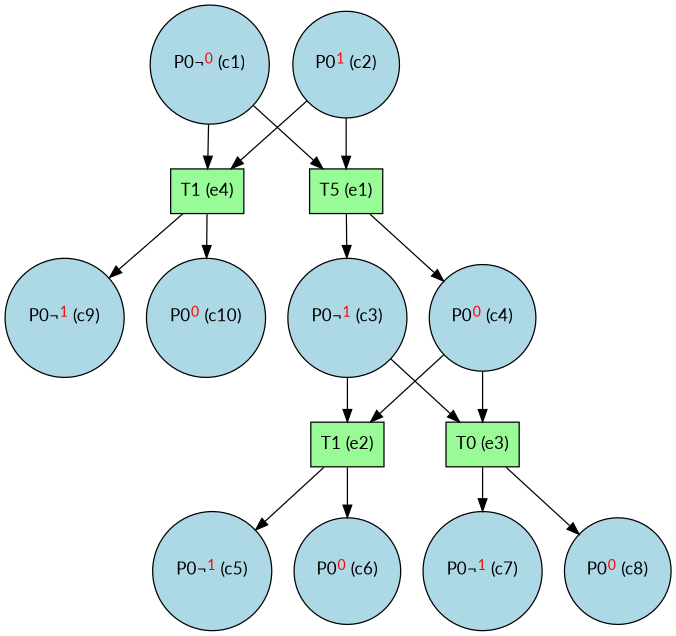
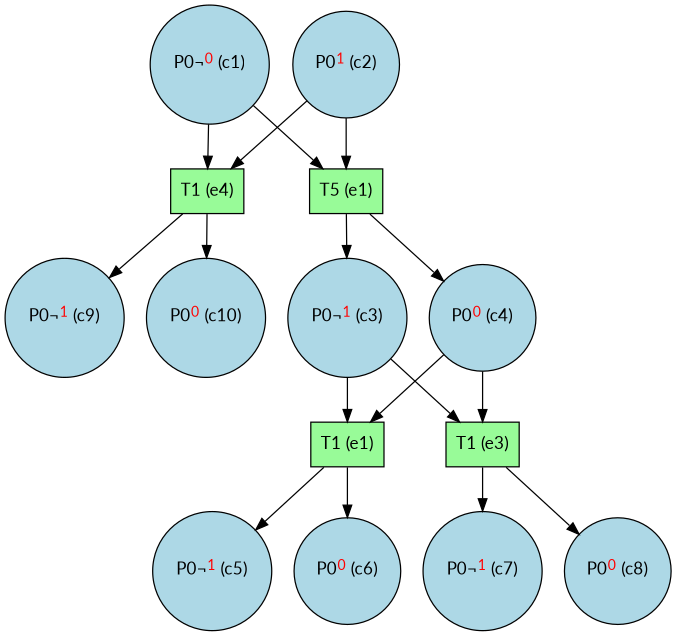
(347, 444) -> (347, 444)
(483, 444) -> (483, 444)
